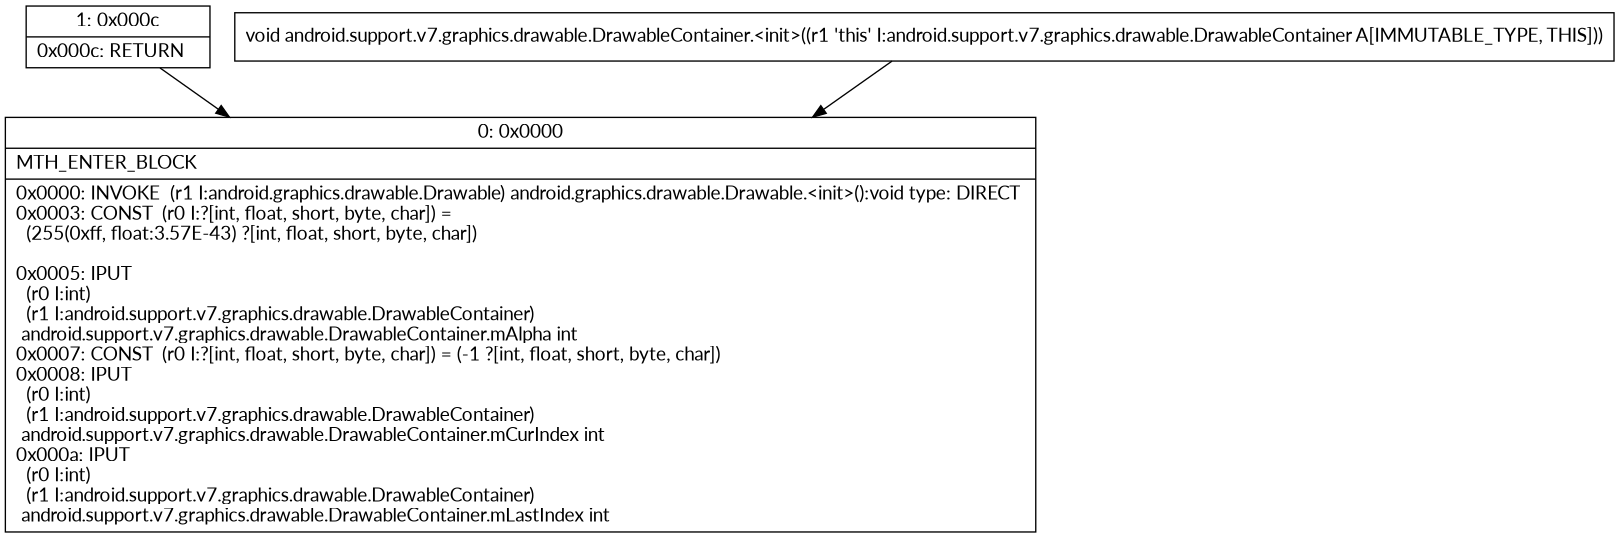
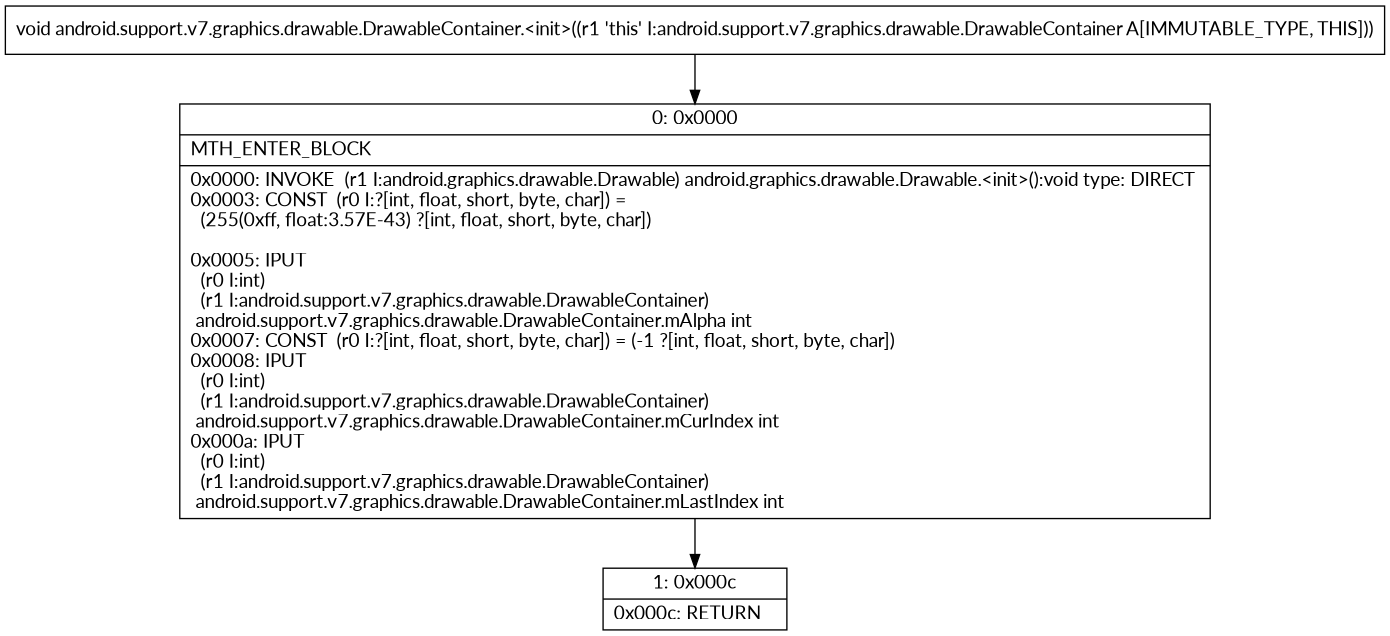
(189, 89) -> (695, 537)
